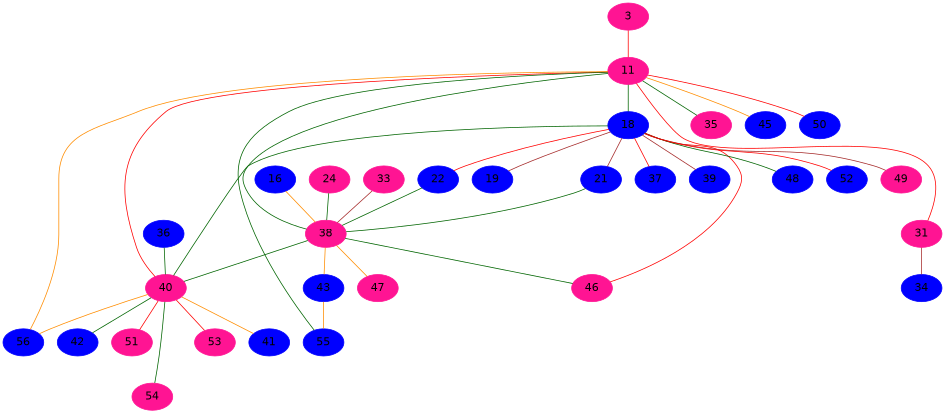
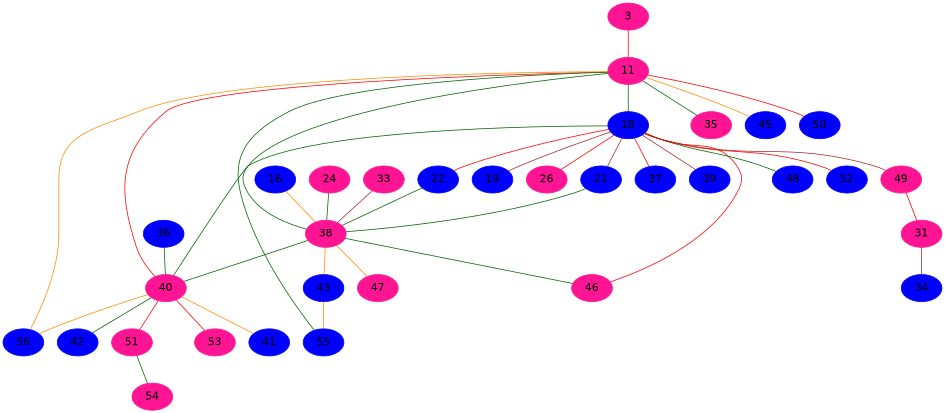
(800, 147) -> (911, 207)
none -> (547, 179)
(161, 343) -> (142, 369)
